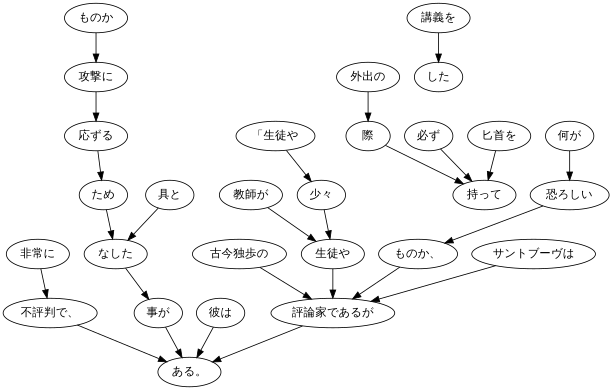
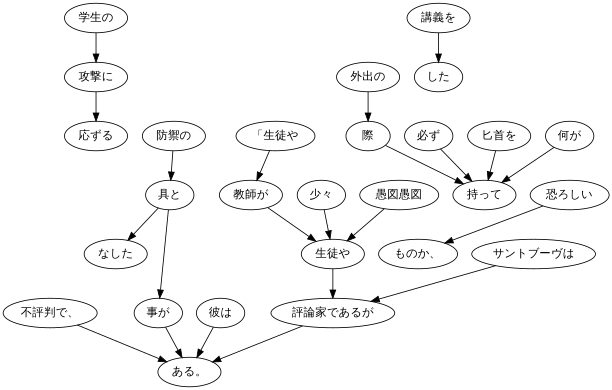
(96, 18) -> (96, 18)
none -> (174, 136)
(570, 162) -> (531, 163)
(296, 163) -> (265, 162)
(103, 195) -> none
none -> (399, 195)
(38, 254) -> none
(239, 254) -> none
(135, 280) -> (164, 250)
(380, 281) -> none
